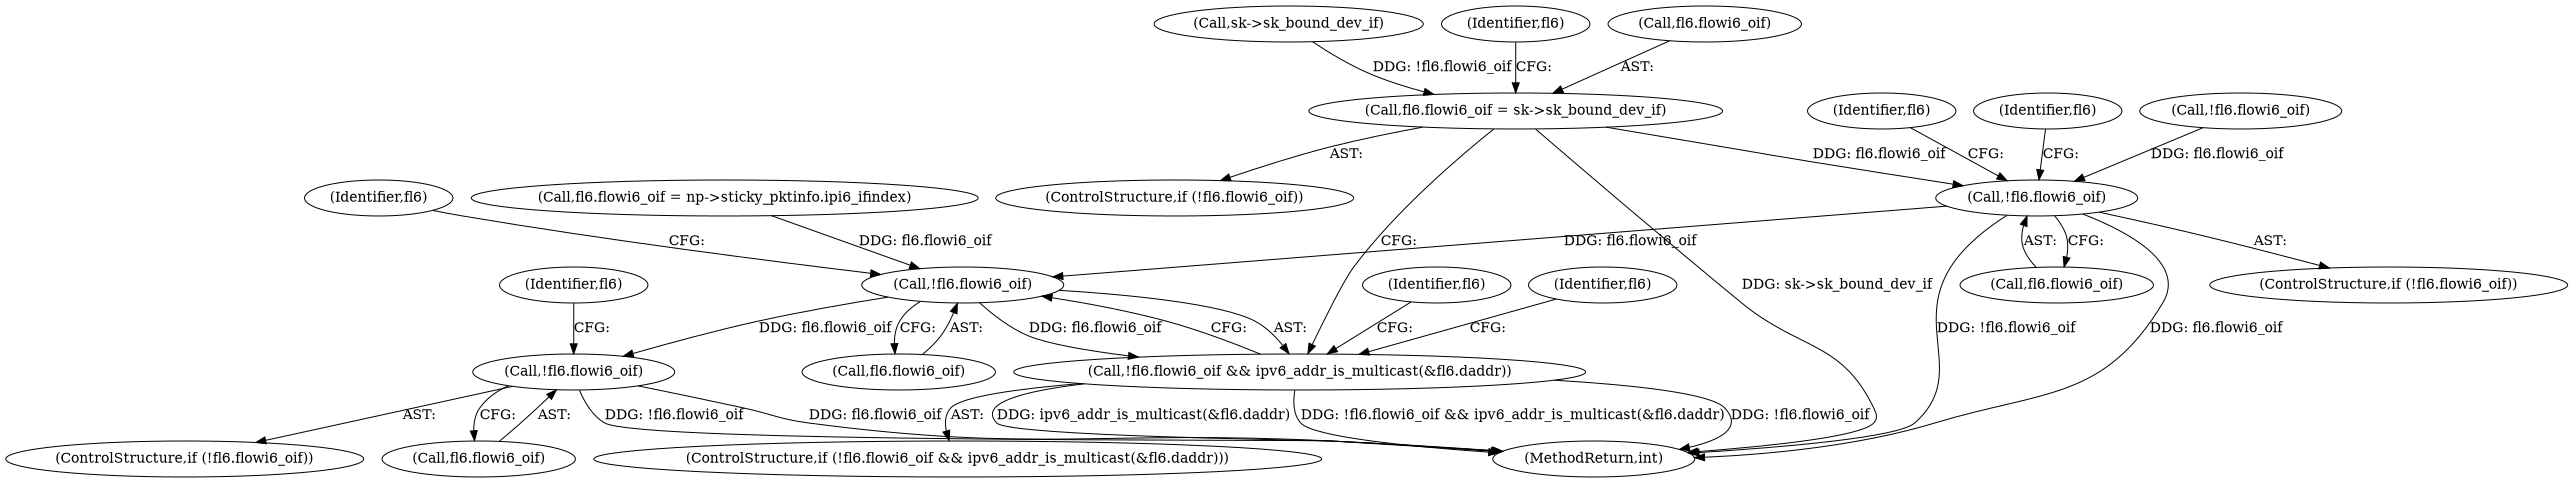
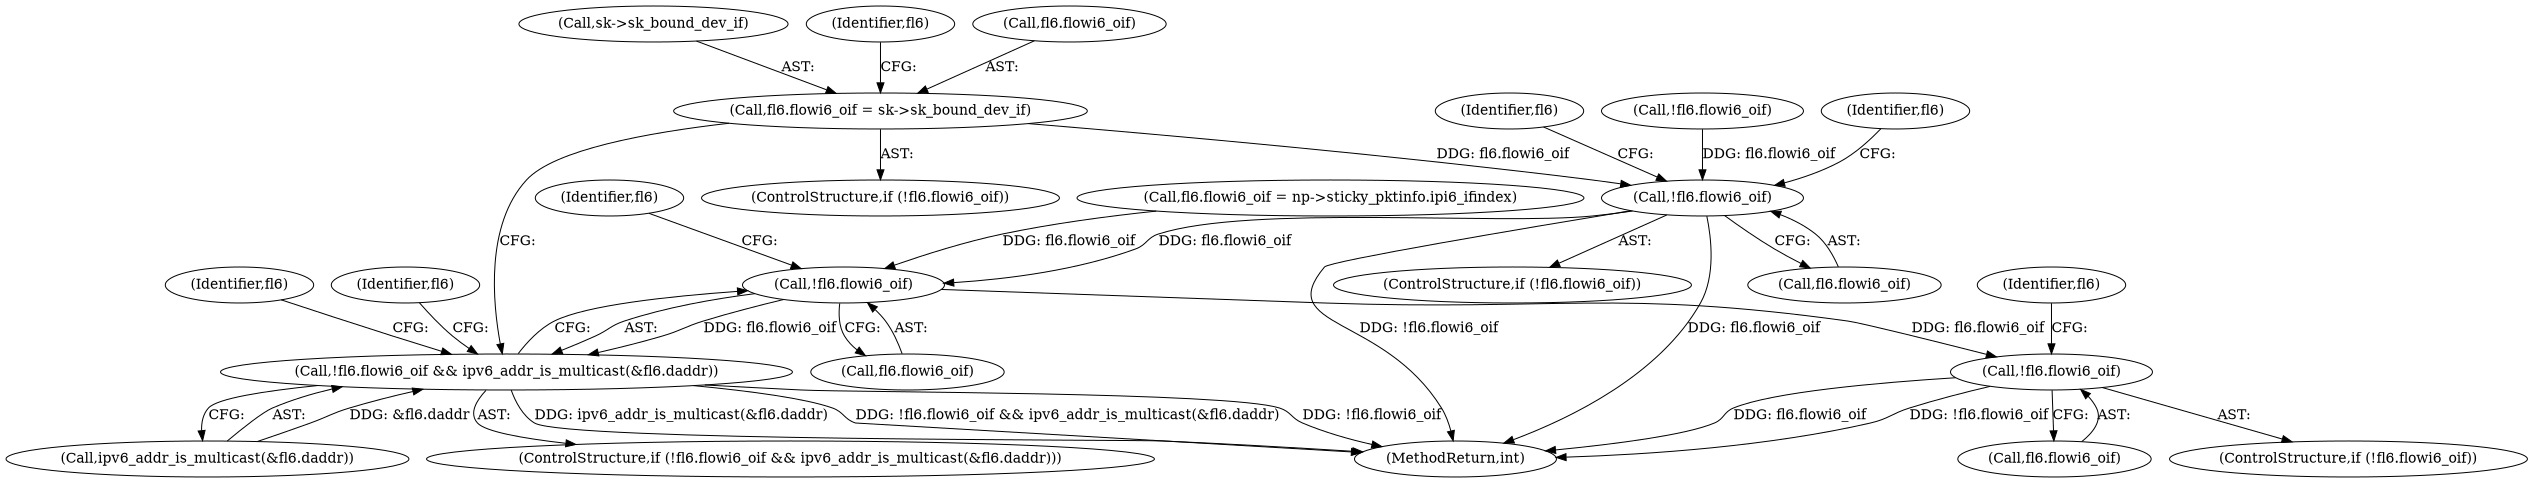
(1442, 68) -> (800, 68)
(1782, 330) -> none
none -> (207, 459)
